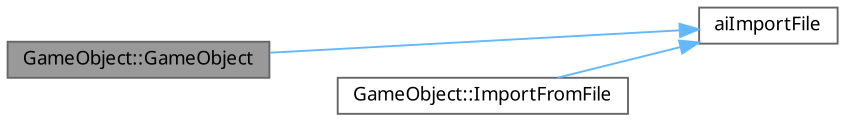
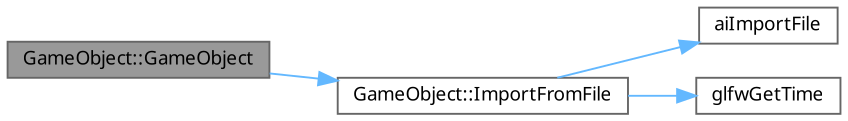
(475, 42) -> (294, 76)
none -> (768, 96)
